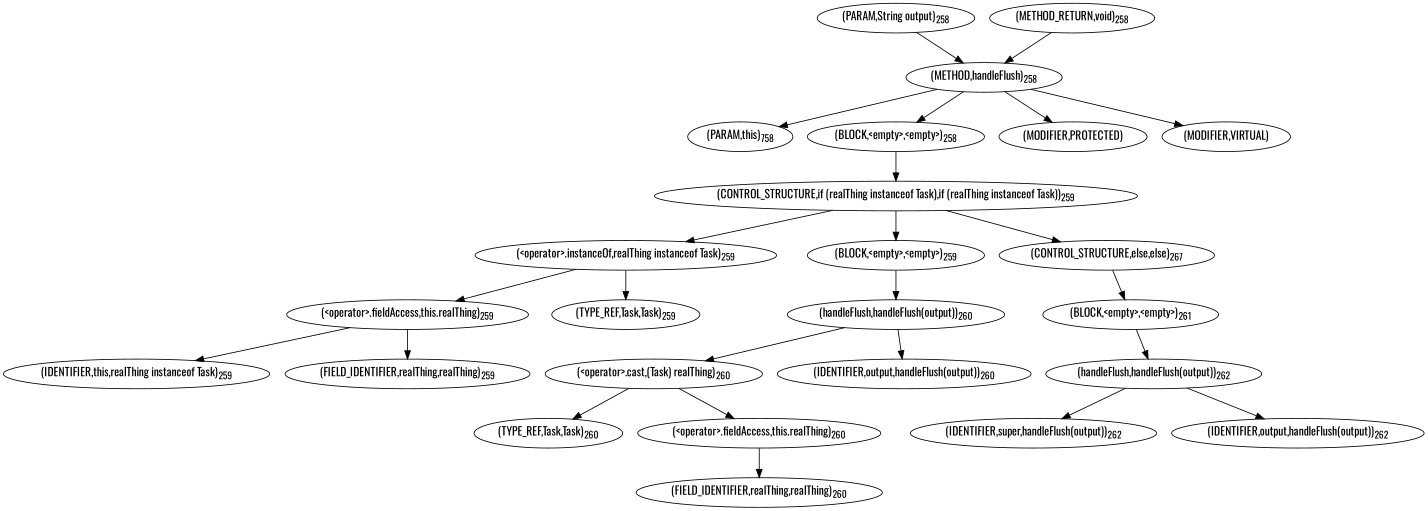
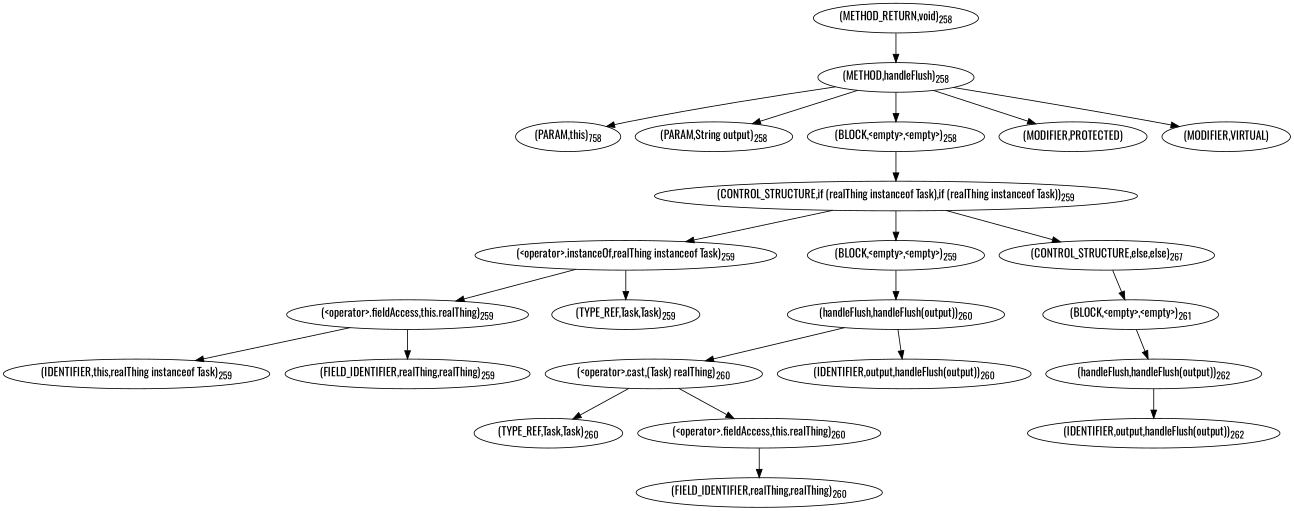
(936, 45) -> (809, 106)
(1033, 433) -> none
